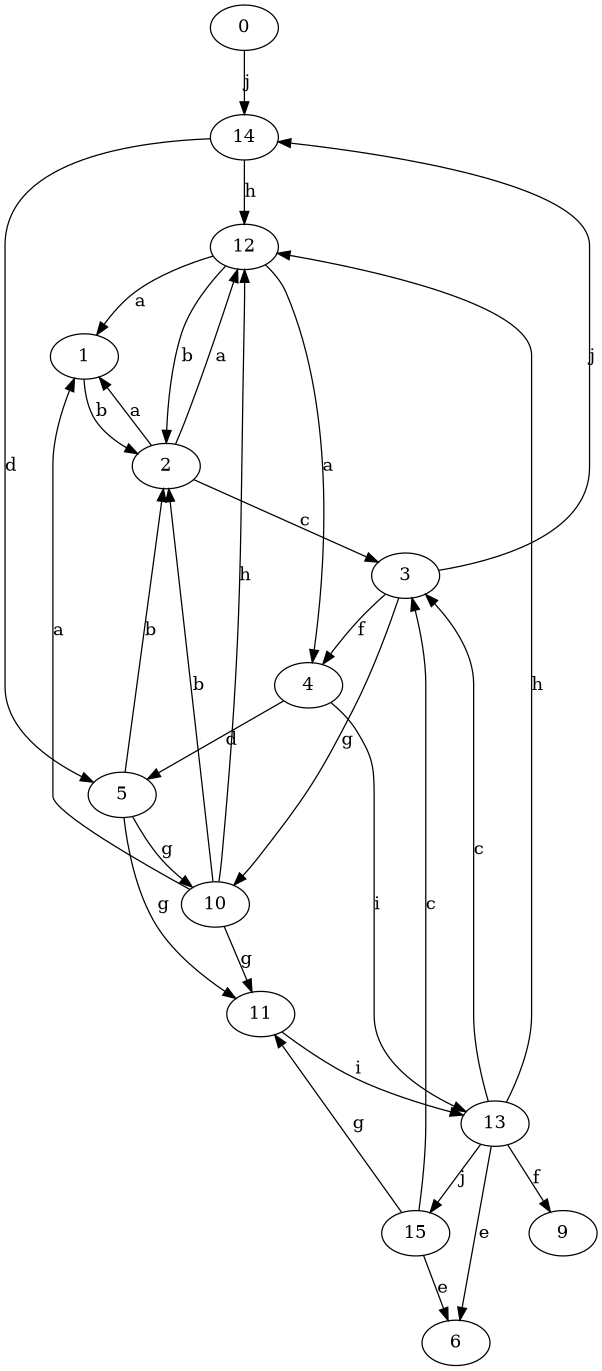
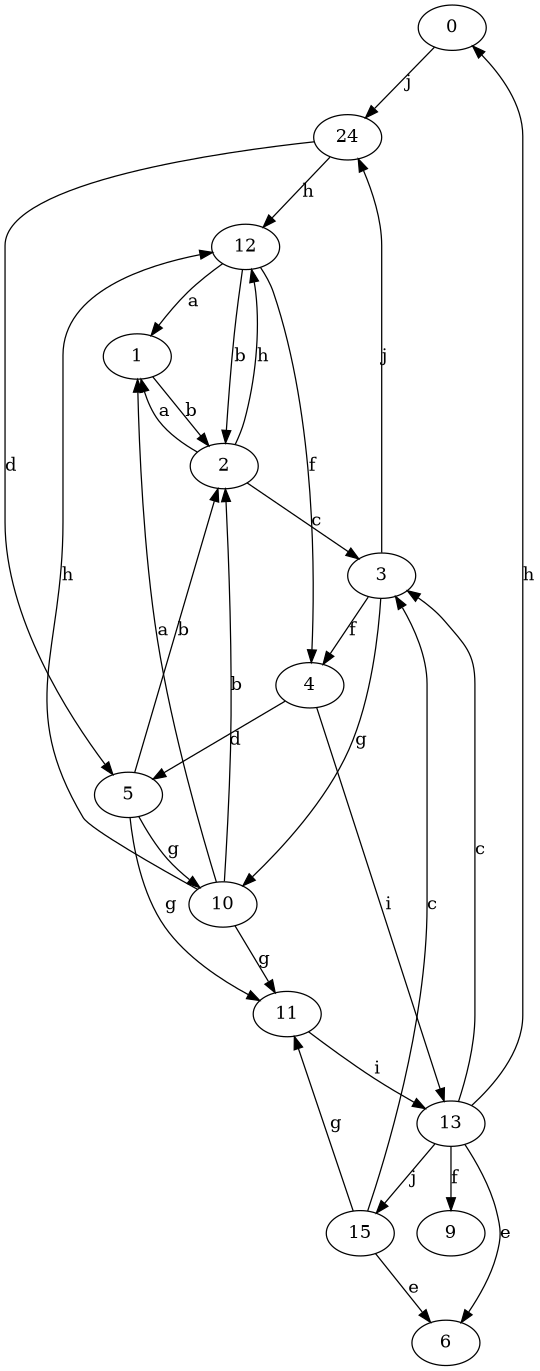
(244, 137) -> (348, 137)
(221, 357) -> (263, 357)
(328, 466) -> (312, 466)
(532, 595) -> (523, 582)
